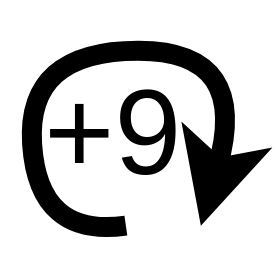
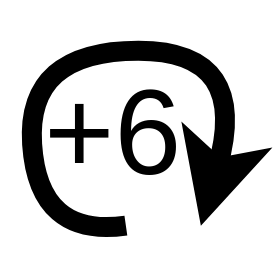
(113, 132) -> (113, 132)
